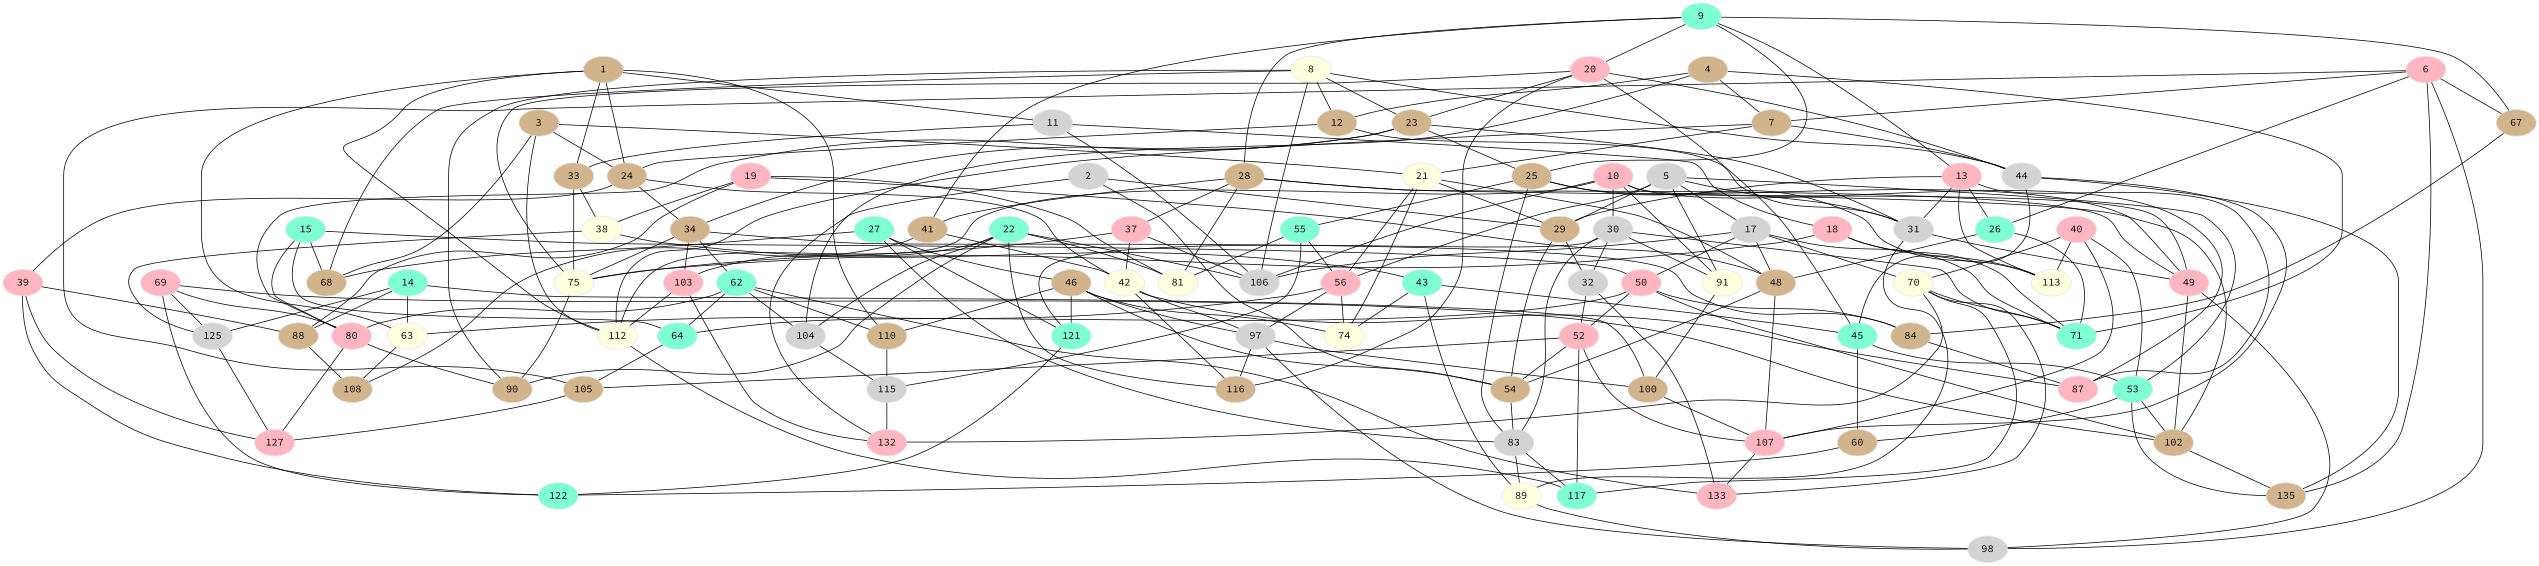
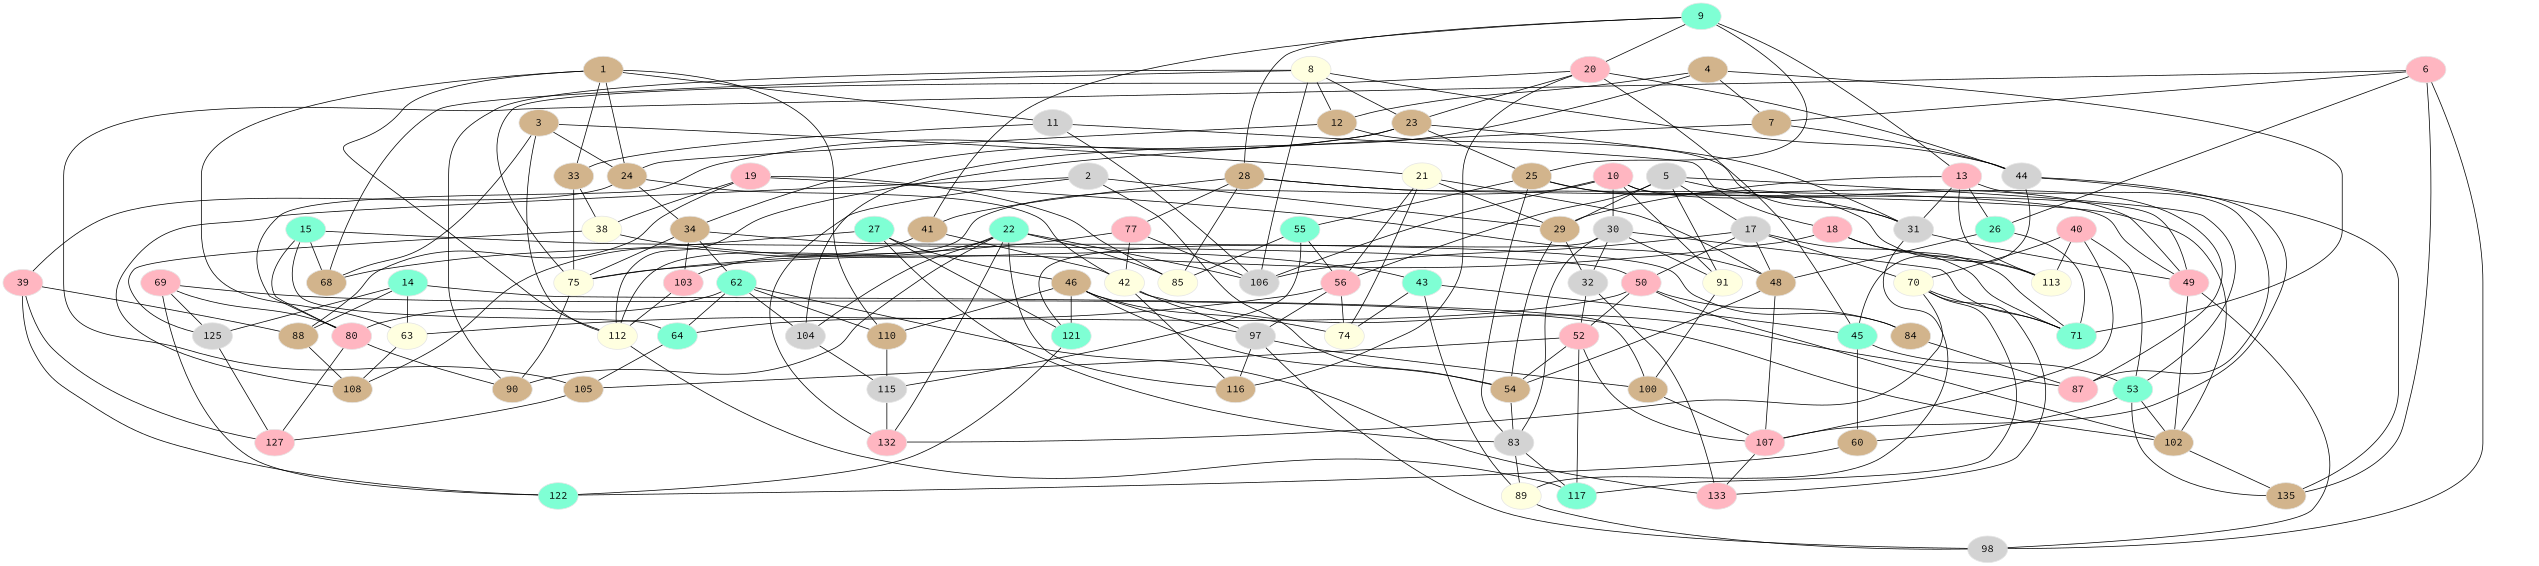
(2516, 123) -> none
(1597, 149) -> none
none -> (390, 208)
(1131, 229) -> (1131, 229)
(1178, 283) -> (1178, 283)
(753, 401) -> (951, 338)
